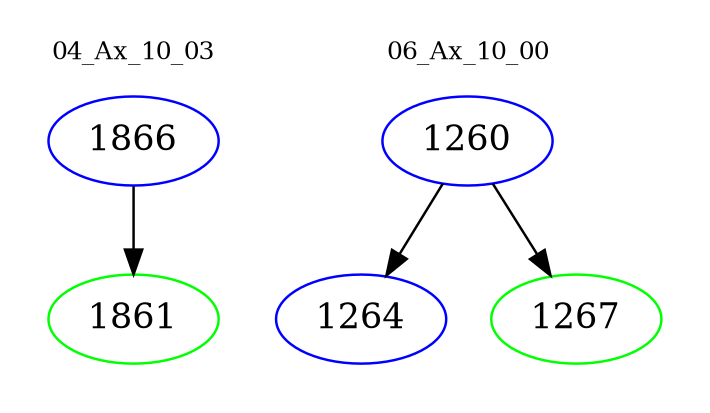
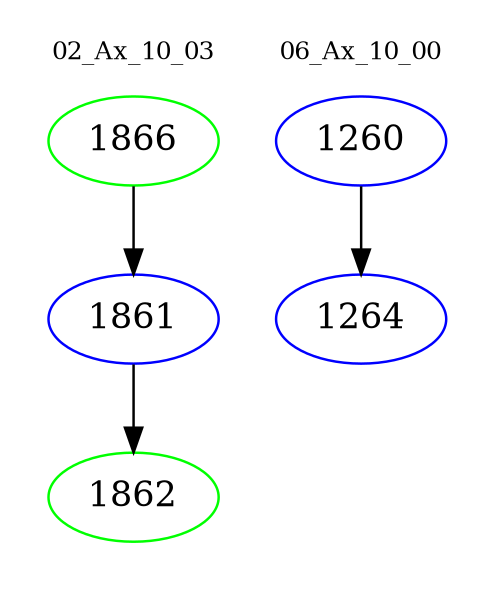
(134, 53) -> (134, 53)
(134, 141) -> (134, 141)
(134, 319) -> (134, 319)
(576, 319) -> none
none -> (134, 497)
